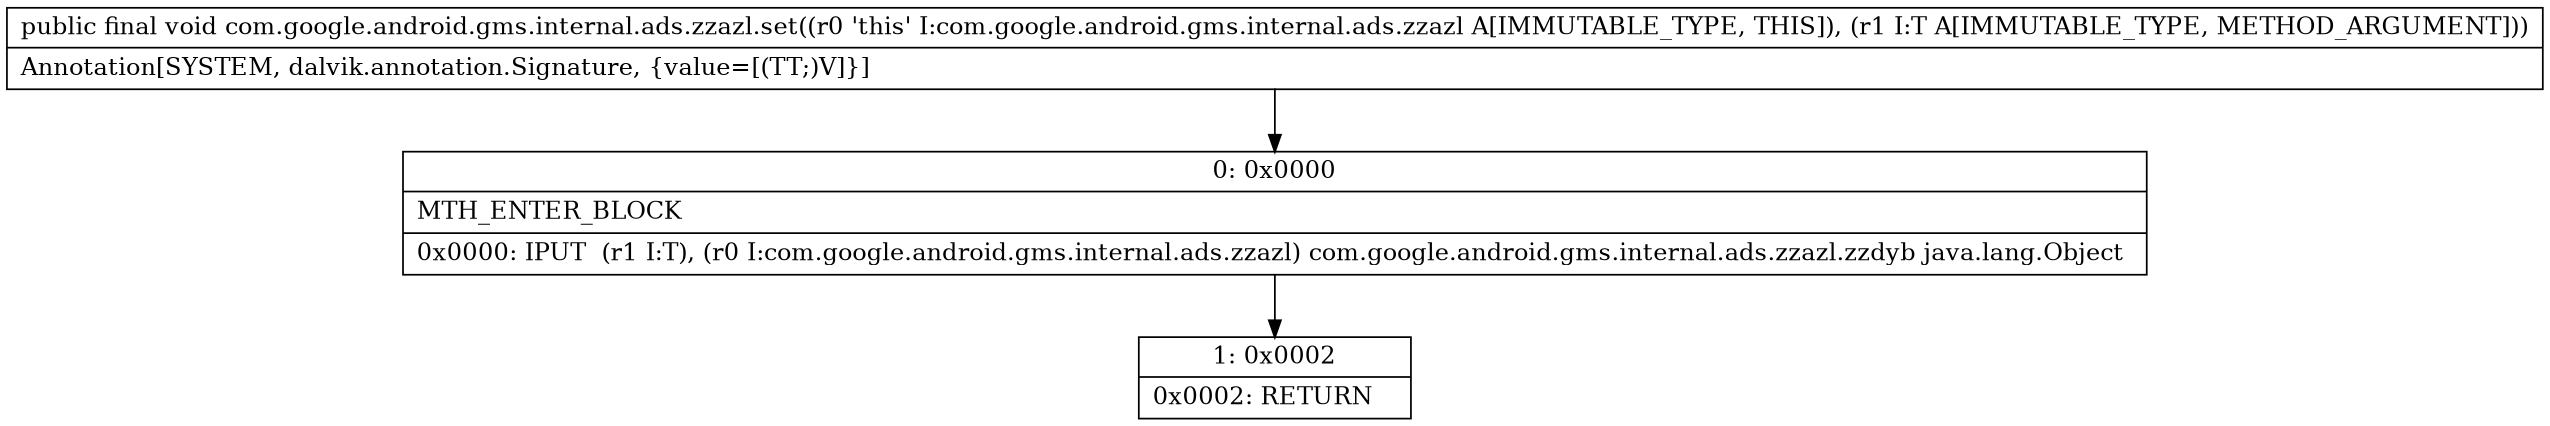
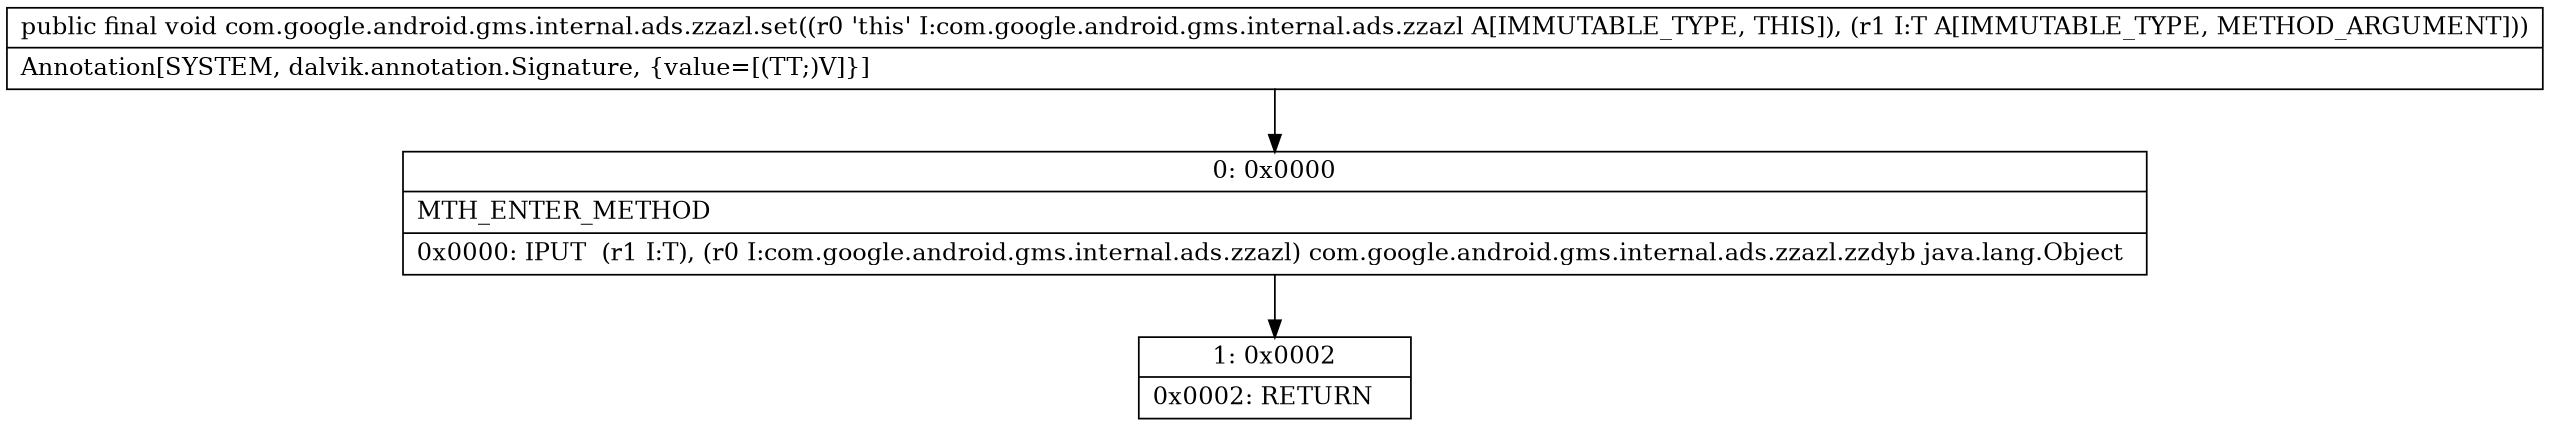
(550, 211) -> (564, 211)
